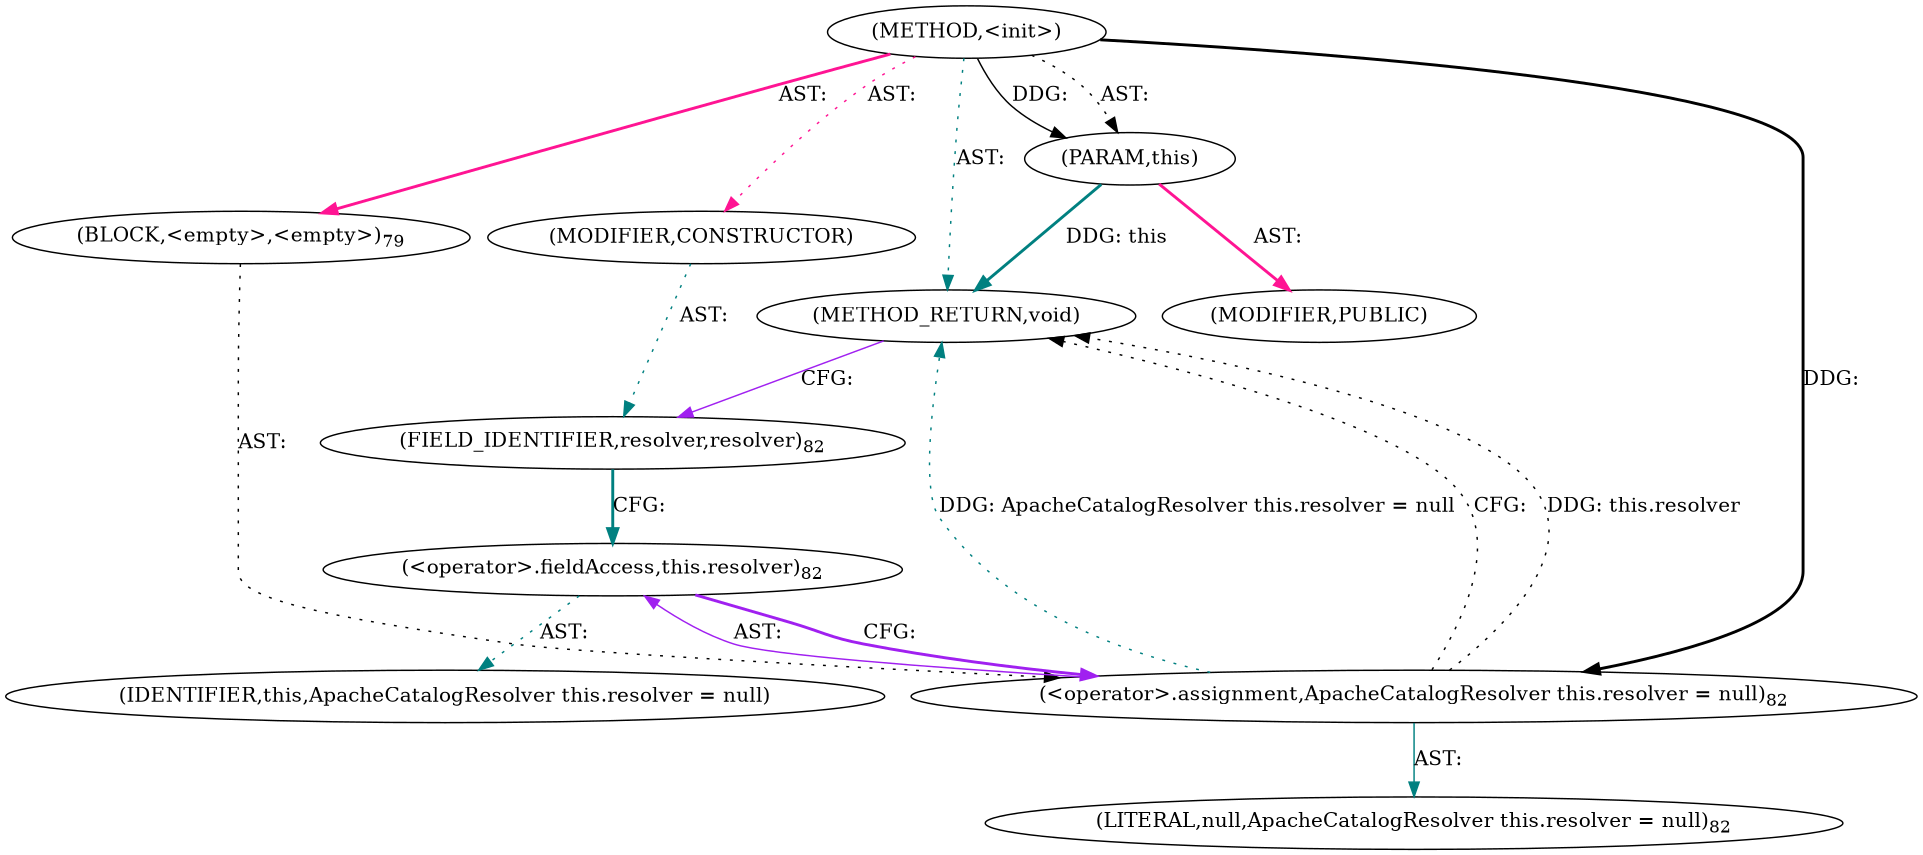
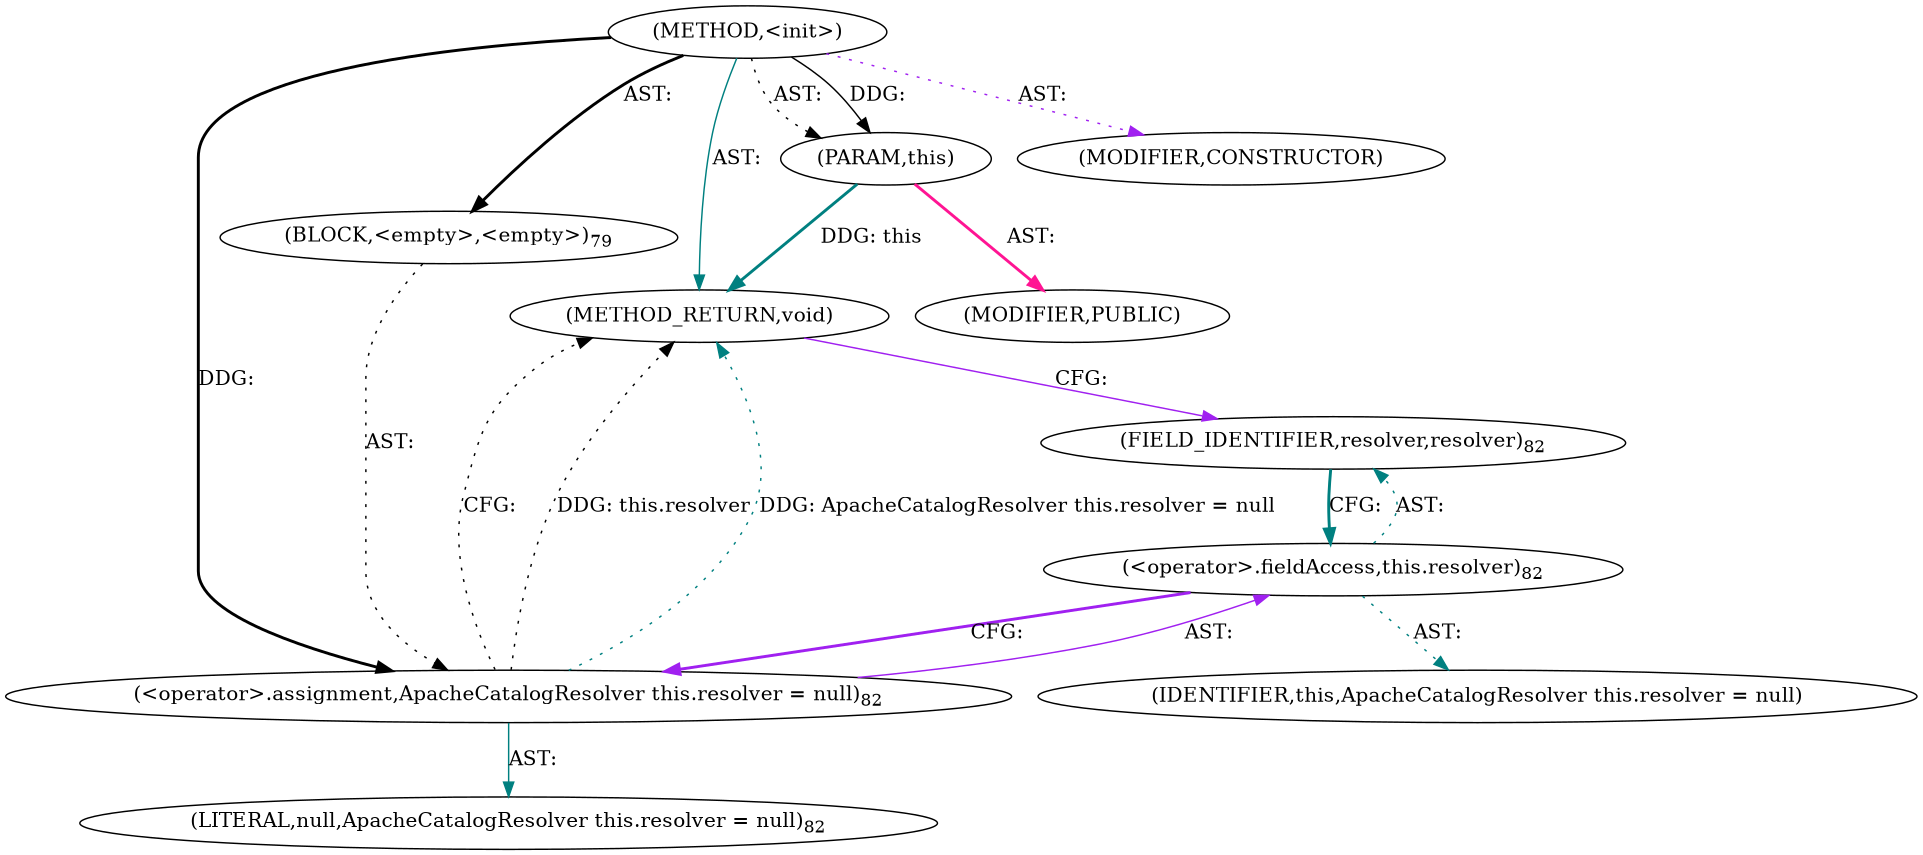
(820, 122) -> (978, 92)
(613, 131) -> (576, 118)
(954, 166) -> (707, 165)
(660, 333) -> (1396, 514)
